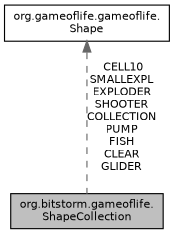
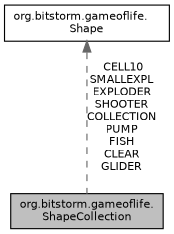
(87, 23) -> (87, 23)
